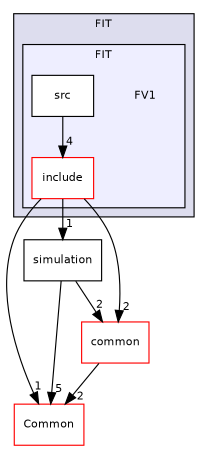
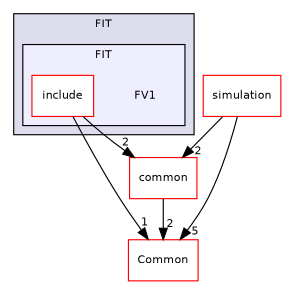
(63, 96) -> none
(63, 214) -> none
(63, 260) -> (242, 96)
